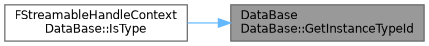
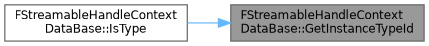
(327, 23) -> (327, 23)
